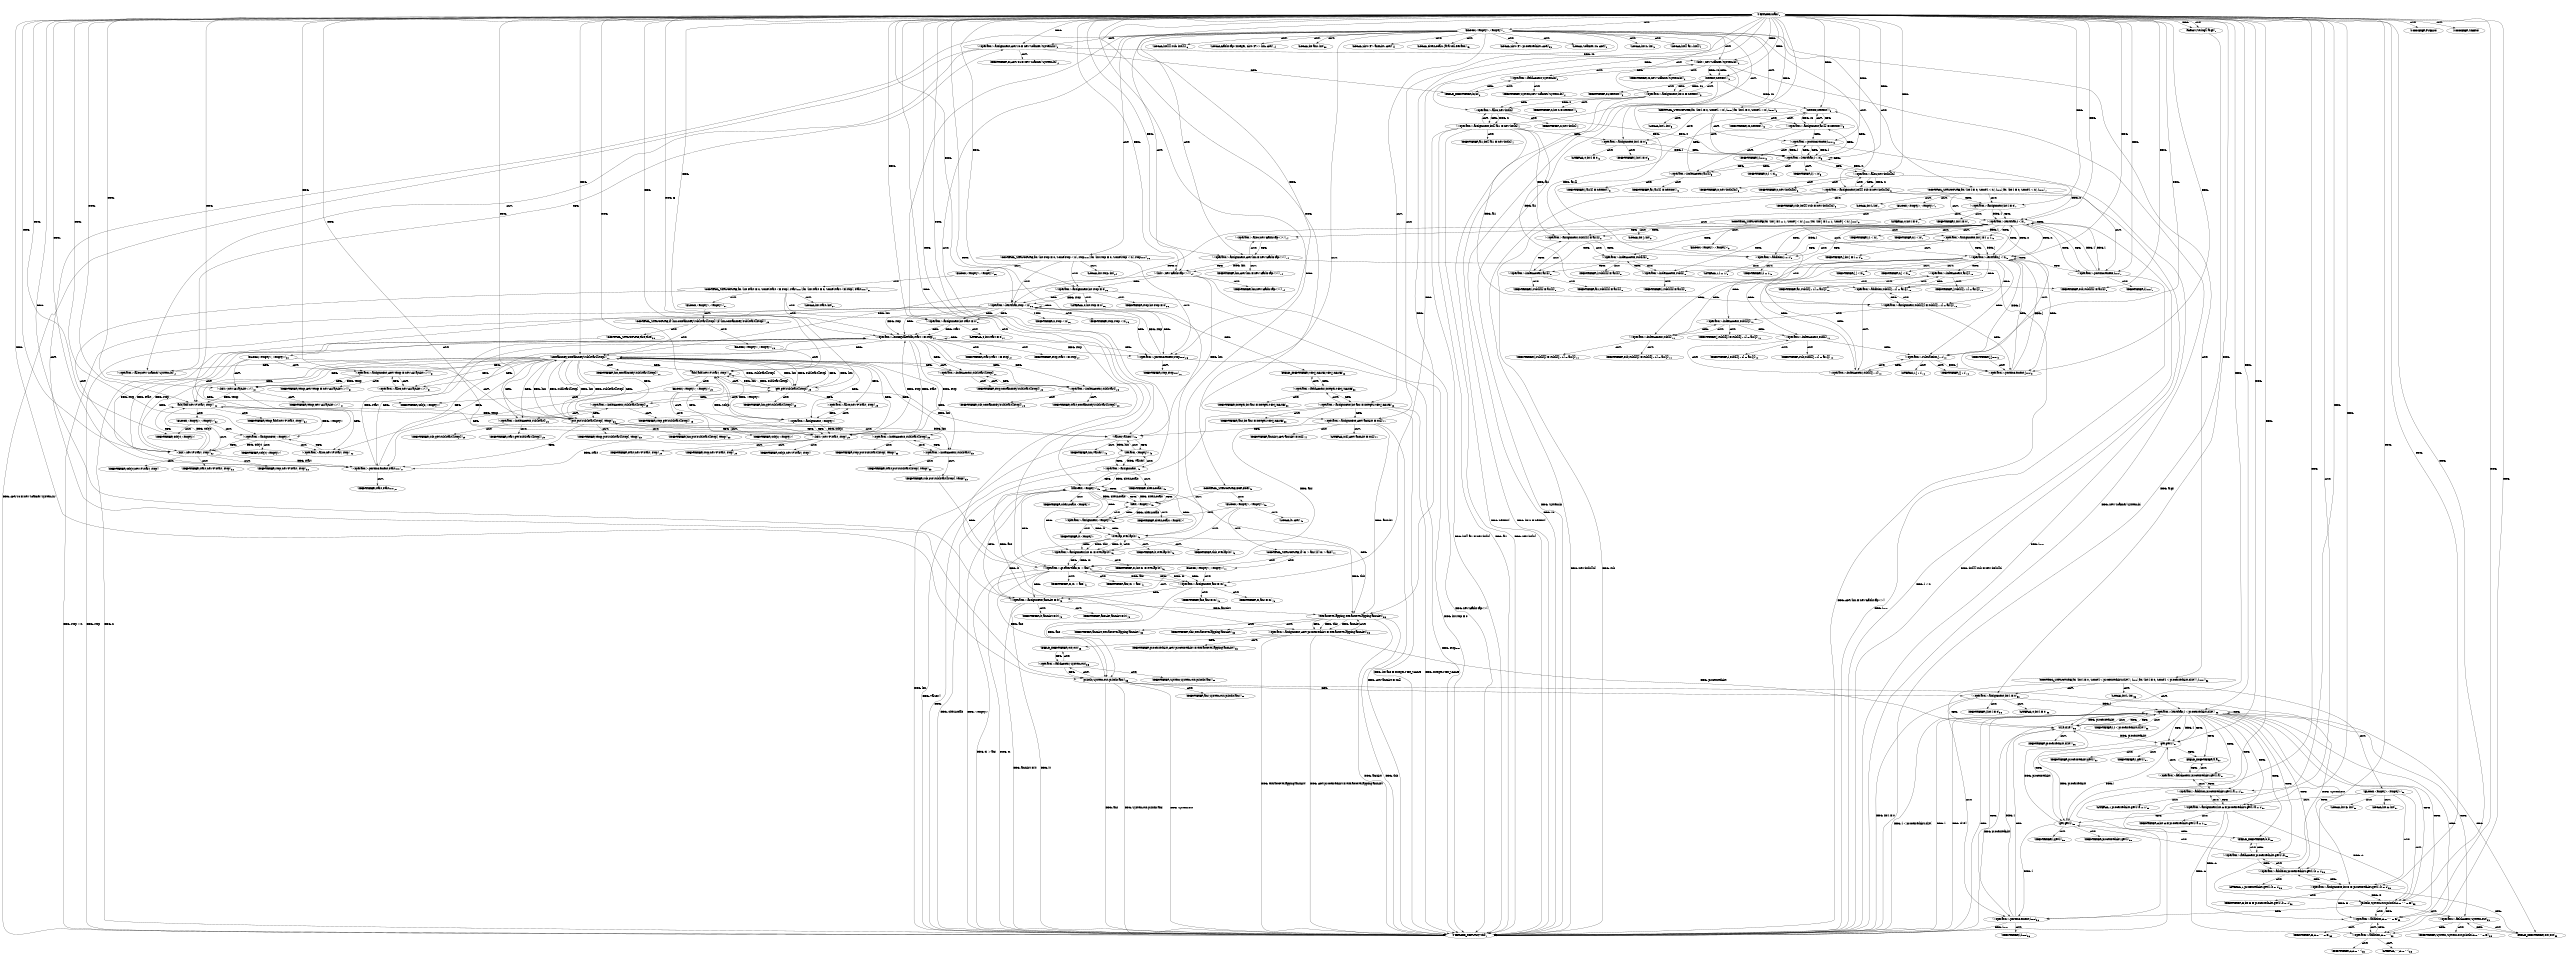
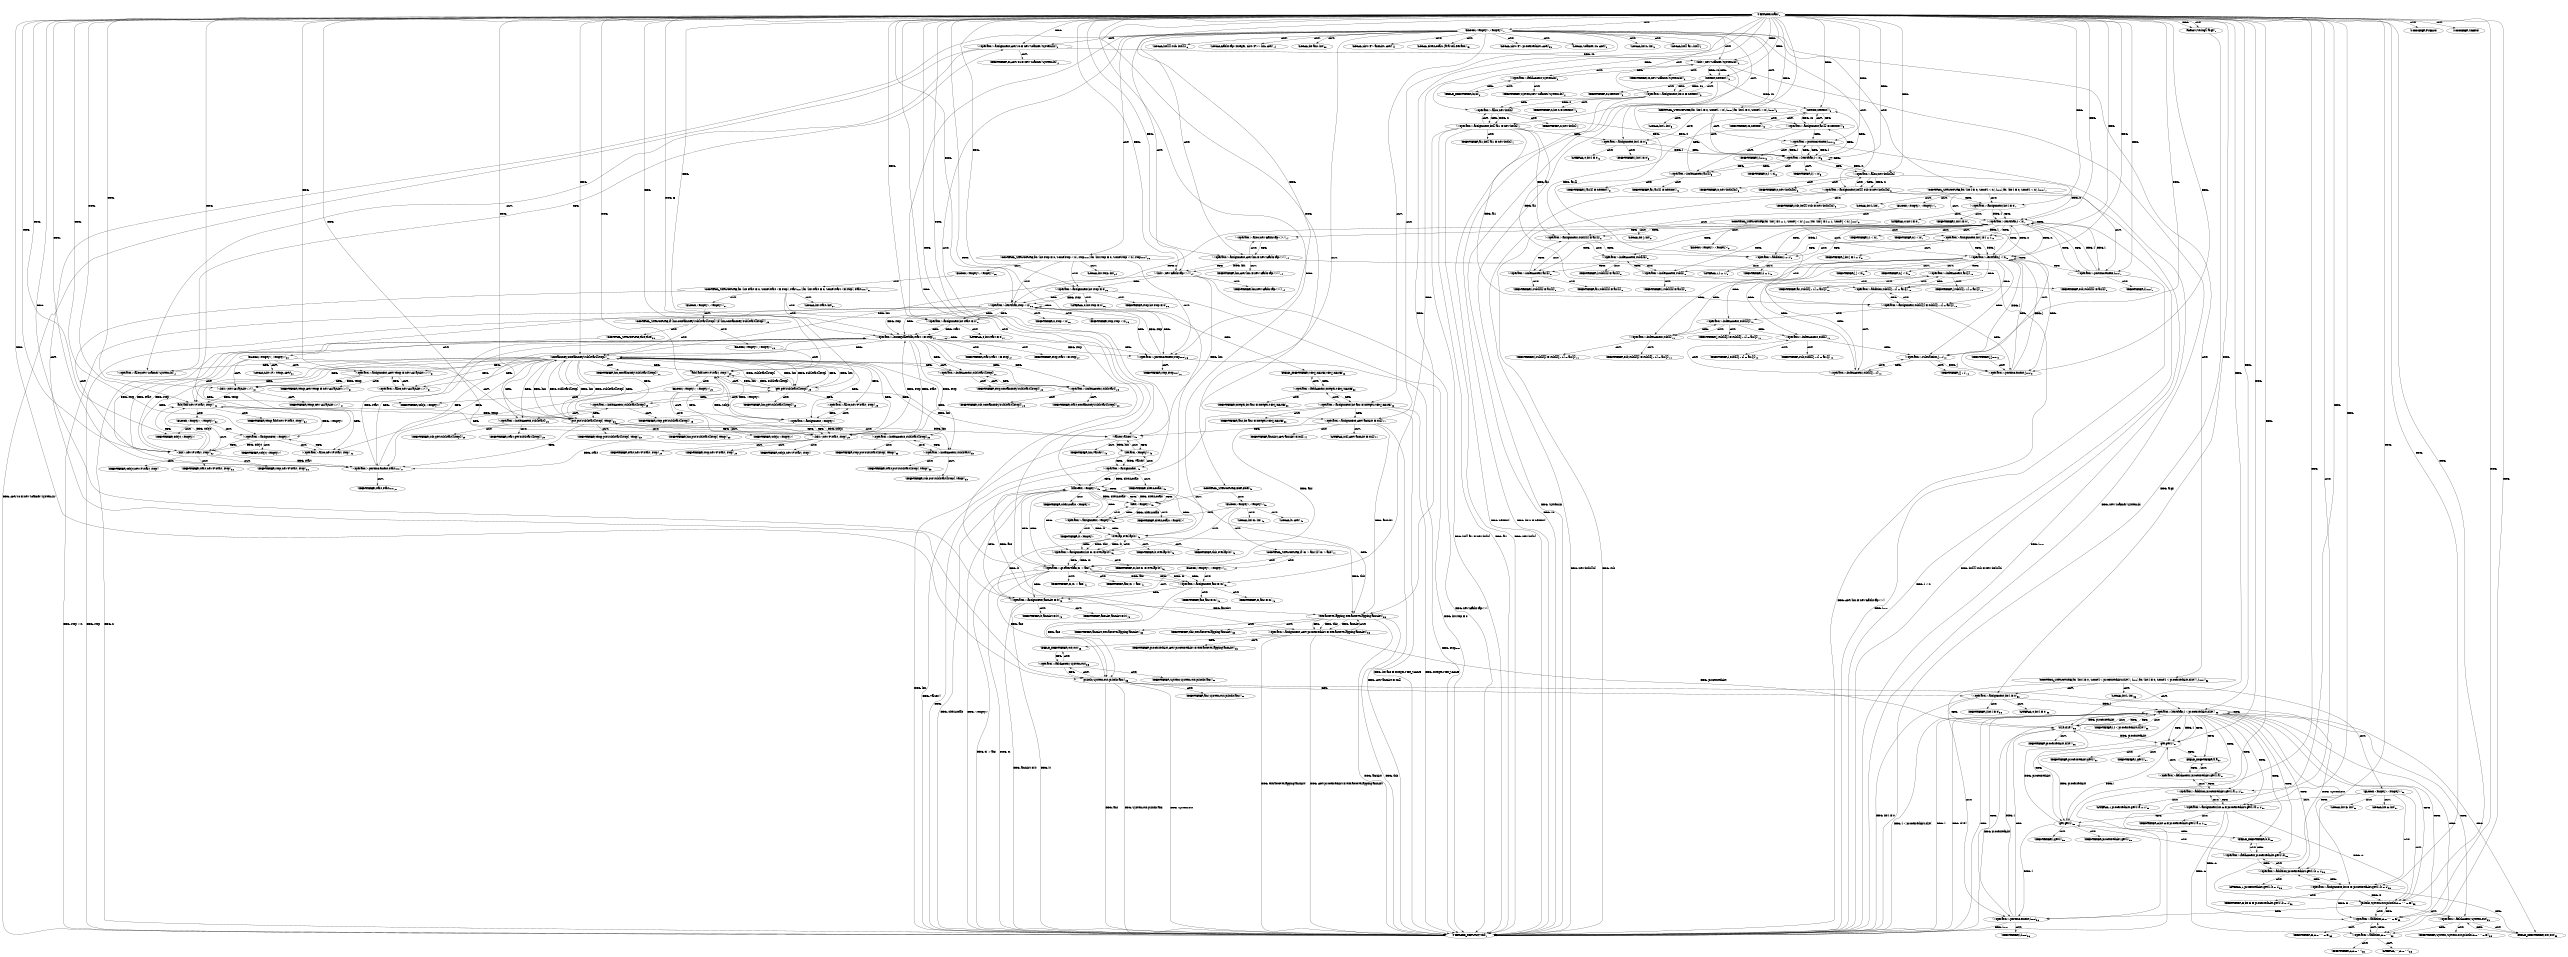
(2160, 32) -> (2079, 22)
(1242, 71) -> none
(1038, 314) -> (1038, 314)
none -> (274, 373)
(1913, 373) -> none
none -> (1251, 521)
(977, 538) -> (1030, 519)
